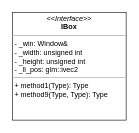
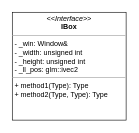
(62, 47) -> (62, 47)
